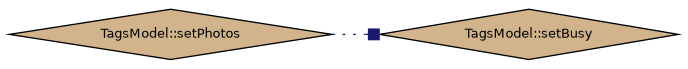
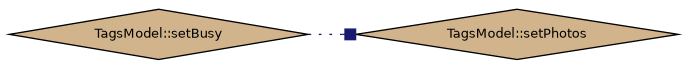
(349, 34) -> (325, 34)
